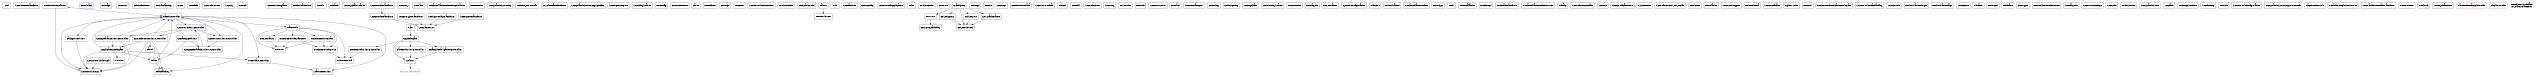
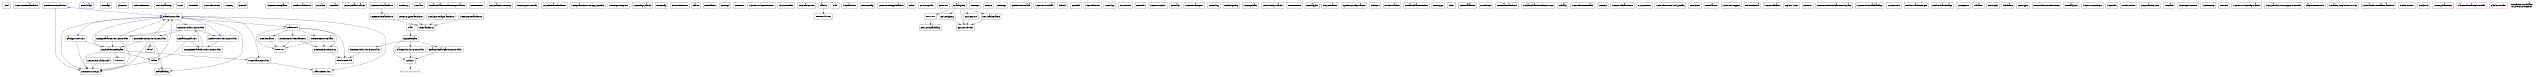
(321, 6) -> (321, 6)
(201, 38) -> (201, 38)
none -> (93, 44)
(158, 66) -> (128, 65)
